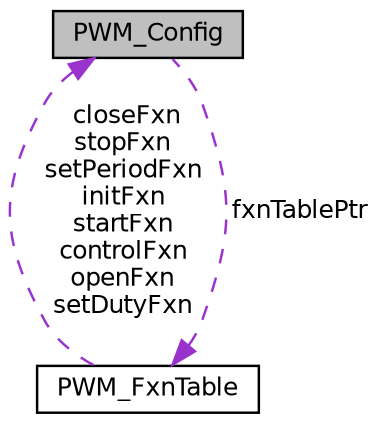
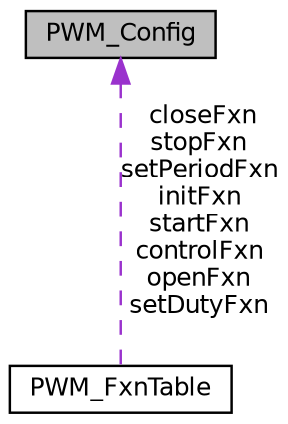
(226, 200) -> none
